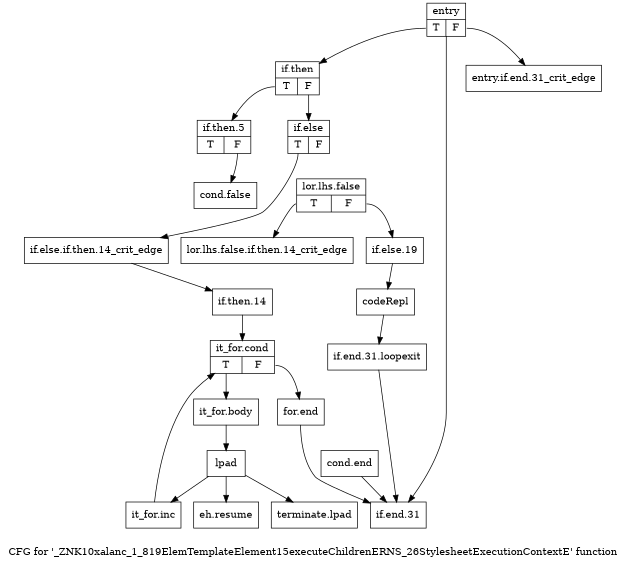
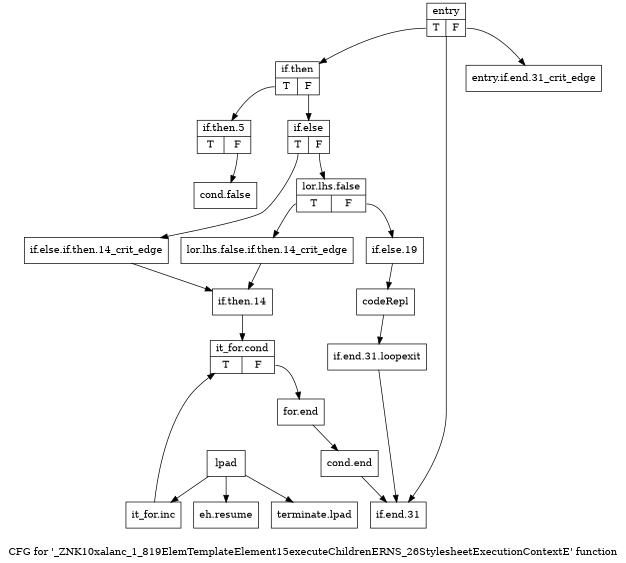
none -> (320, 163)
none -> (256, 273)
(226, 412) -> none
(315, 476) -> (323, 435)
